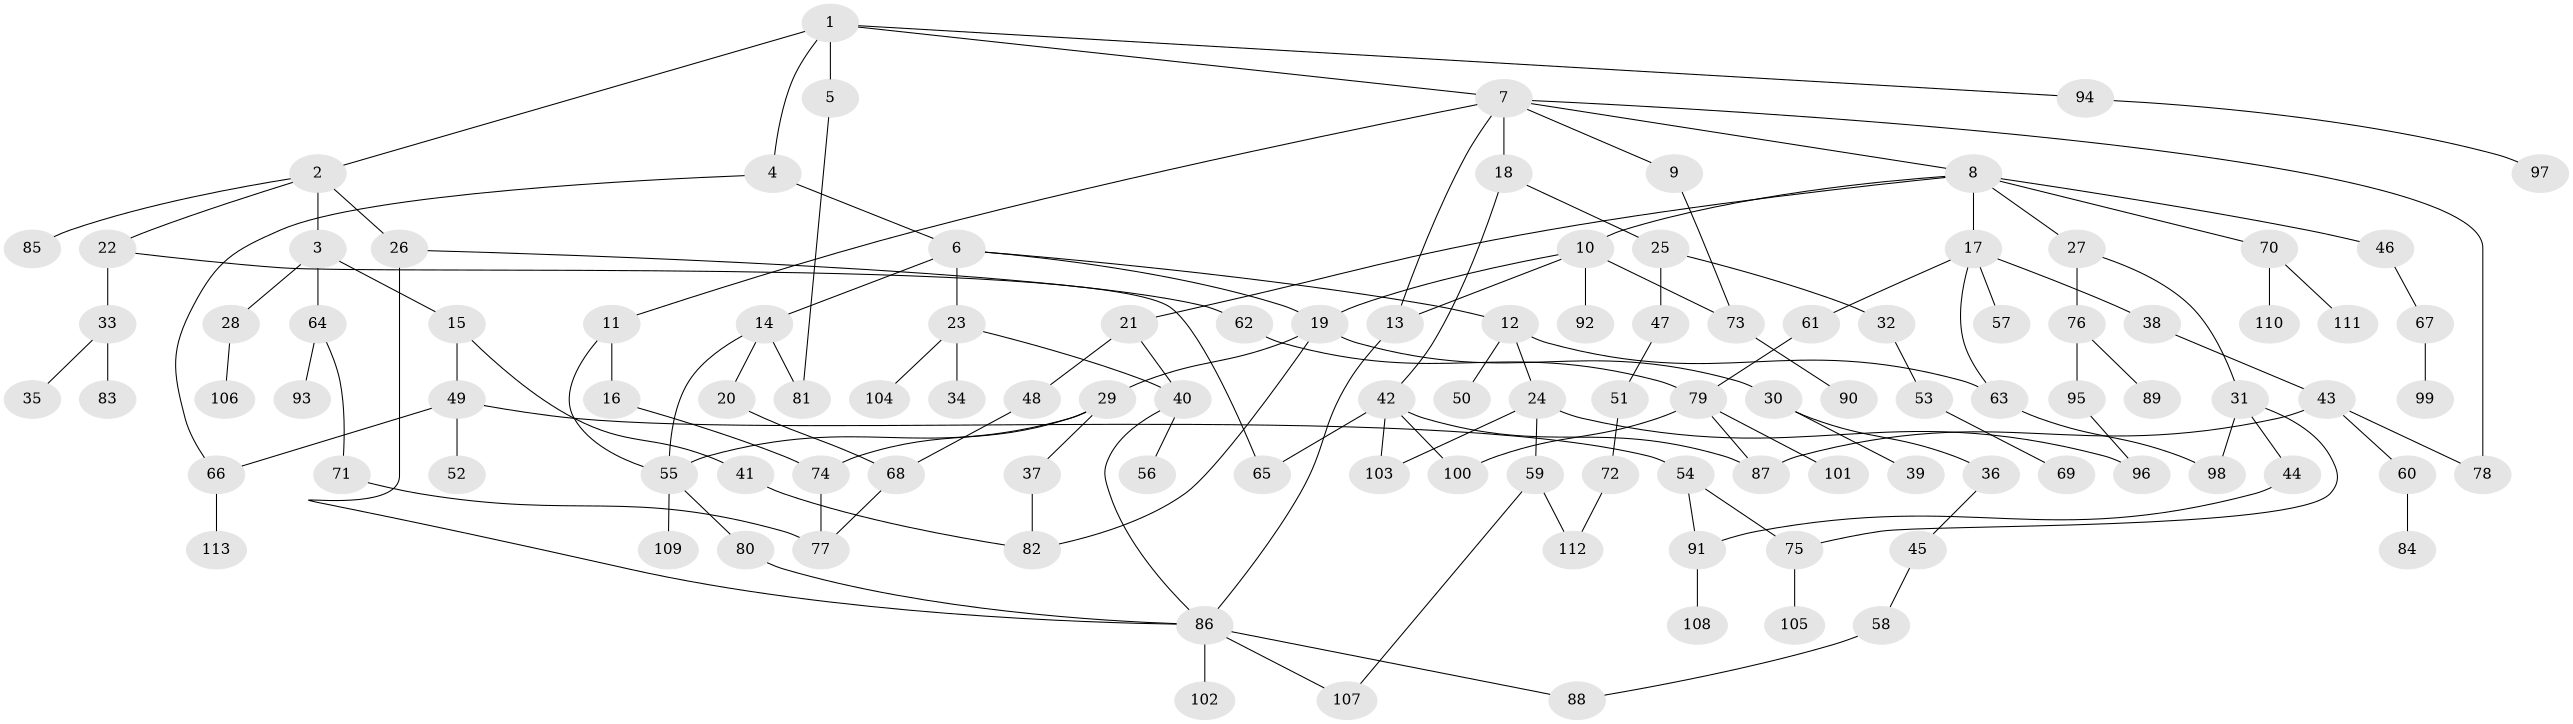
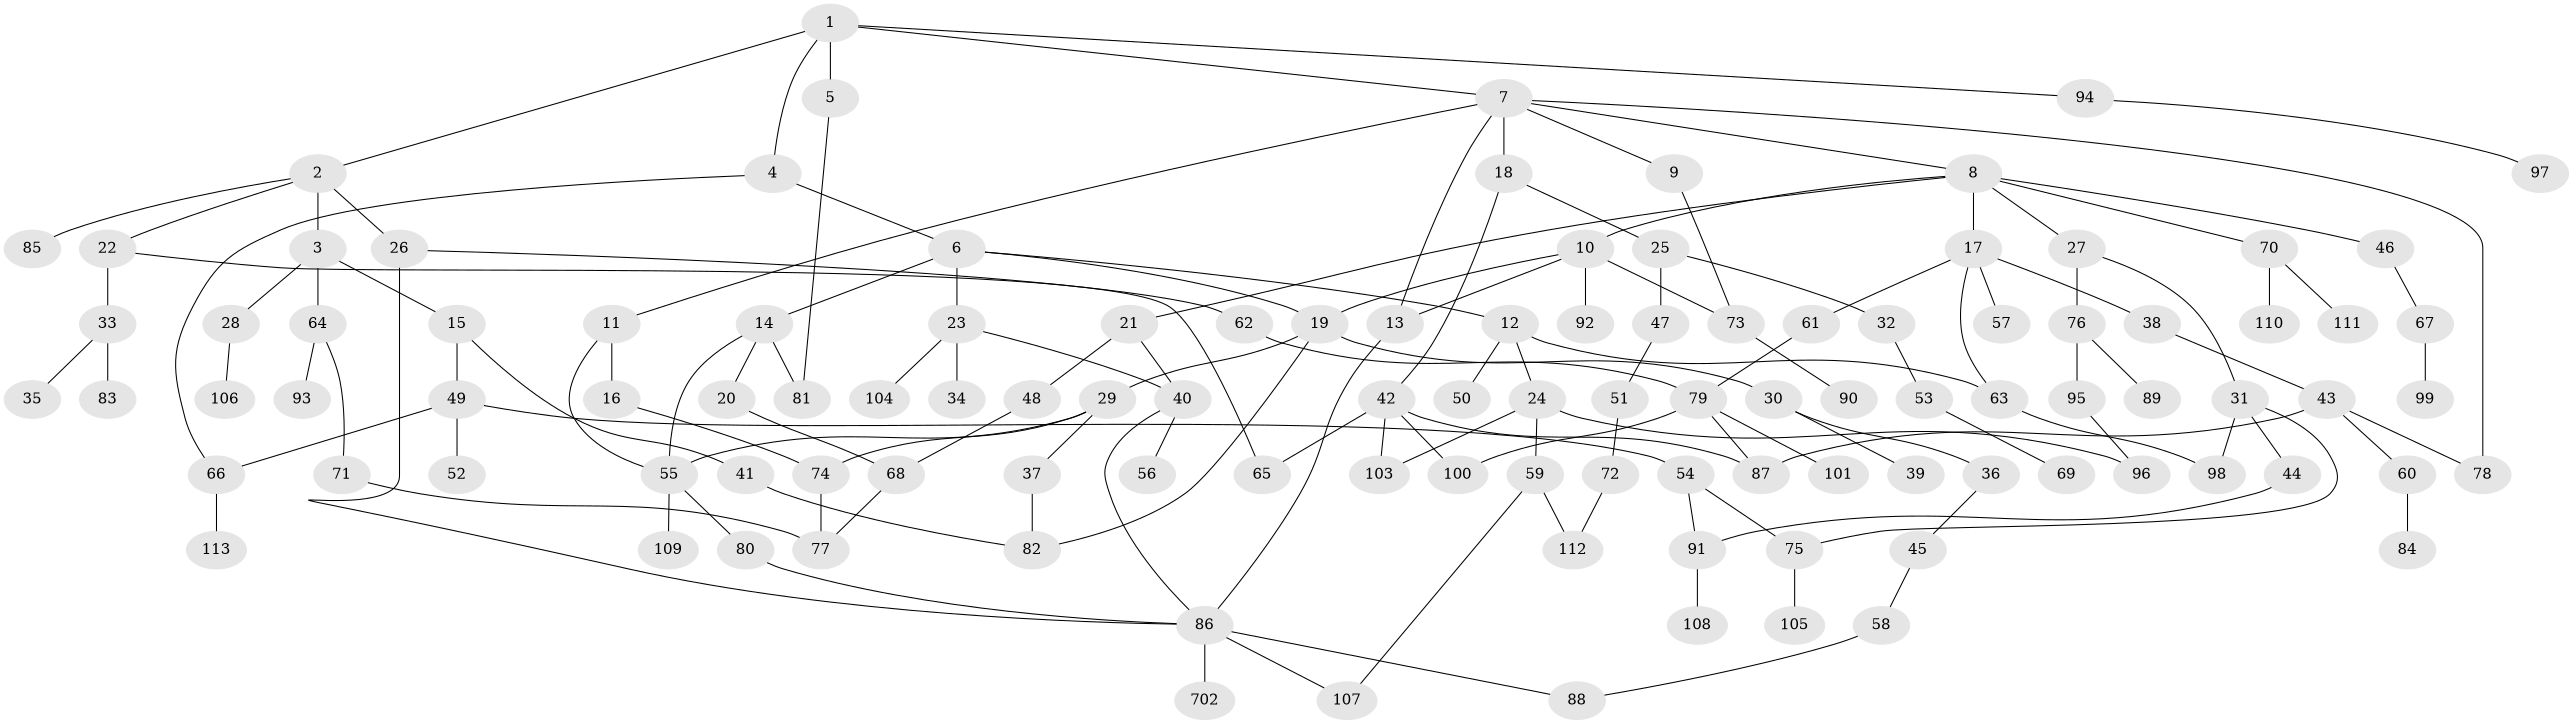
(1205, 701) -> (1205, 701)
